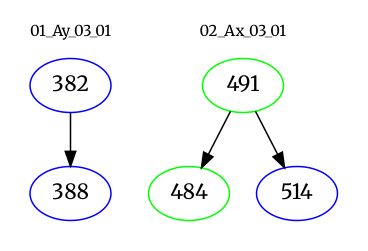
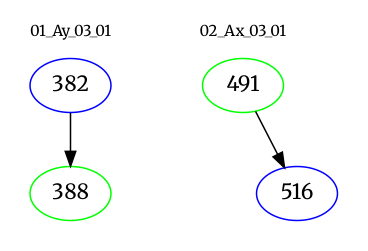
(70, 194) -> (70, 194)
(189, 194) -> none
(297, 194) -> (297, 194)
